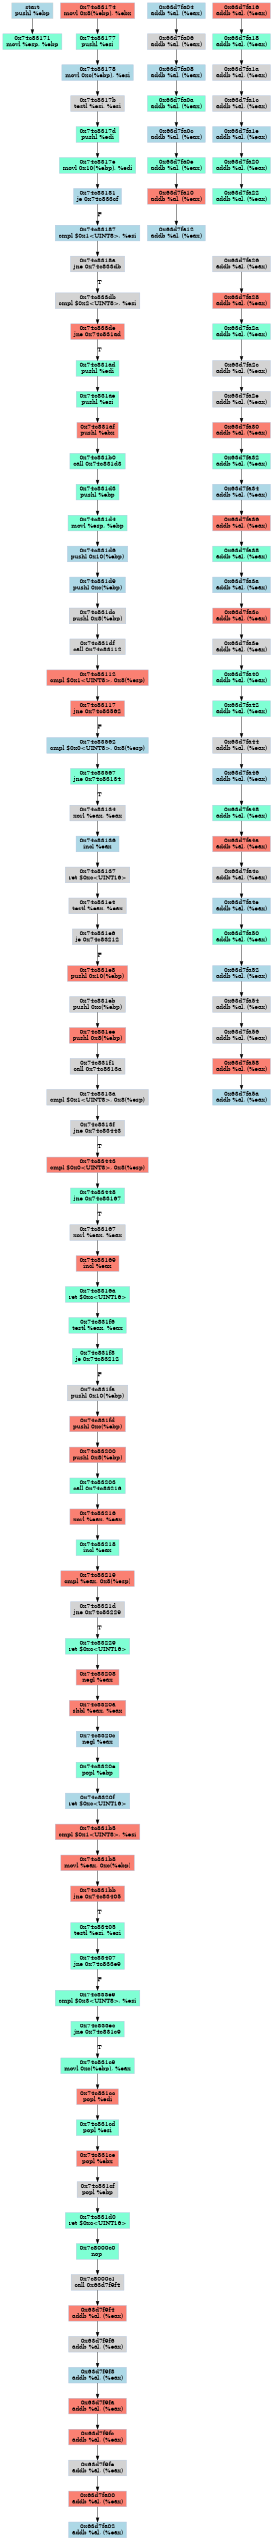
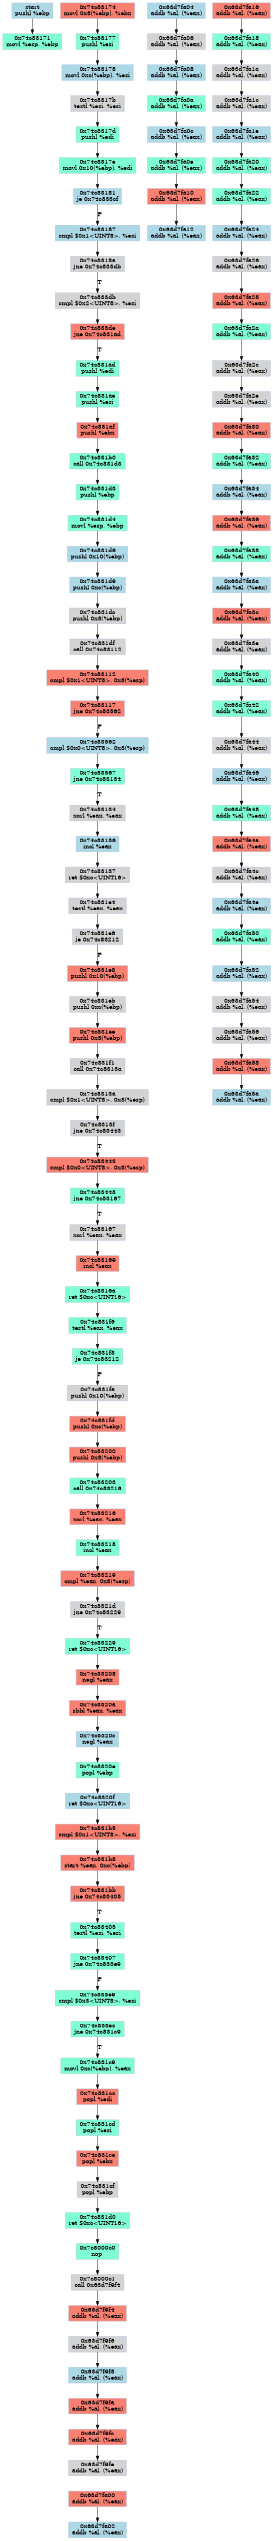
none -> (242, 233)
none -> (98, 987)
(98, 1863) -> (98, 1863)
(98, 2481) -> none
